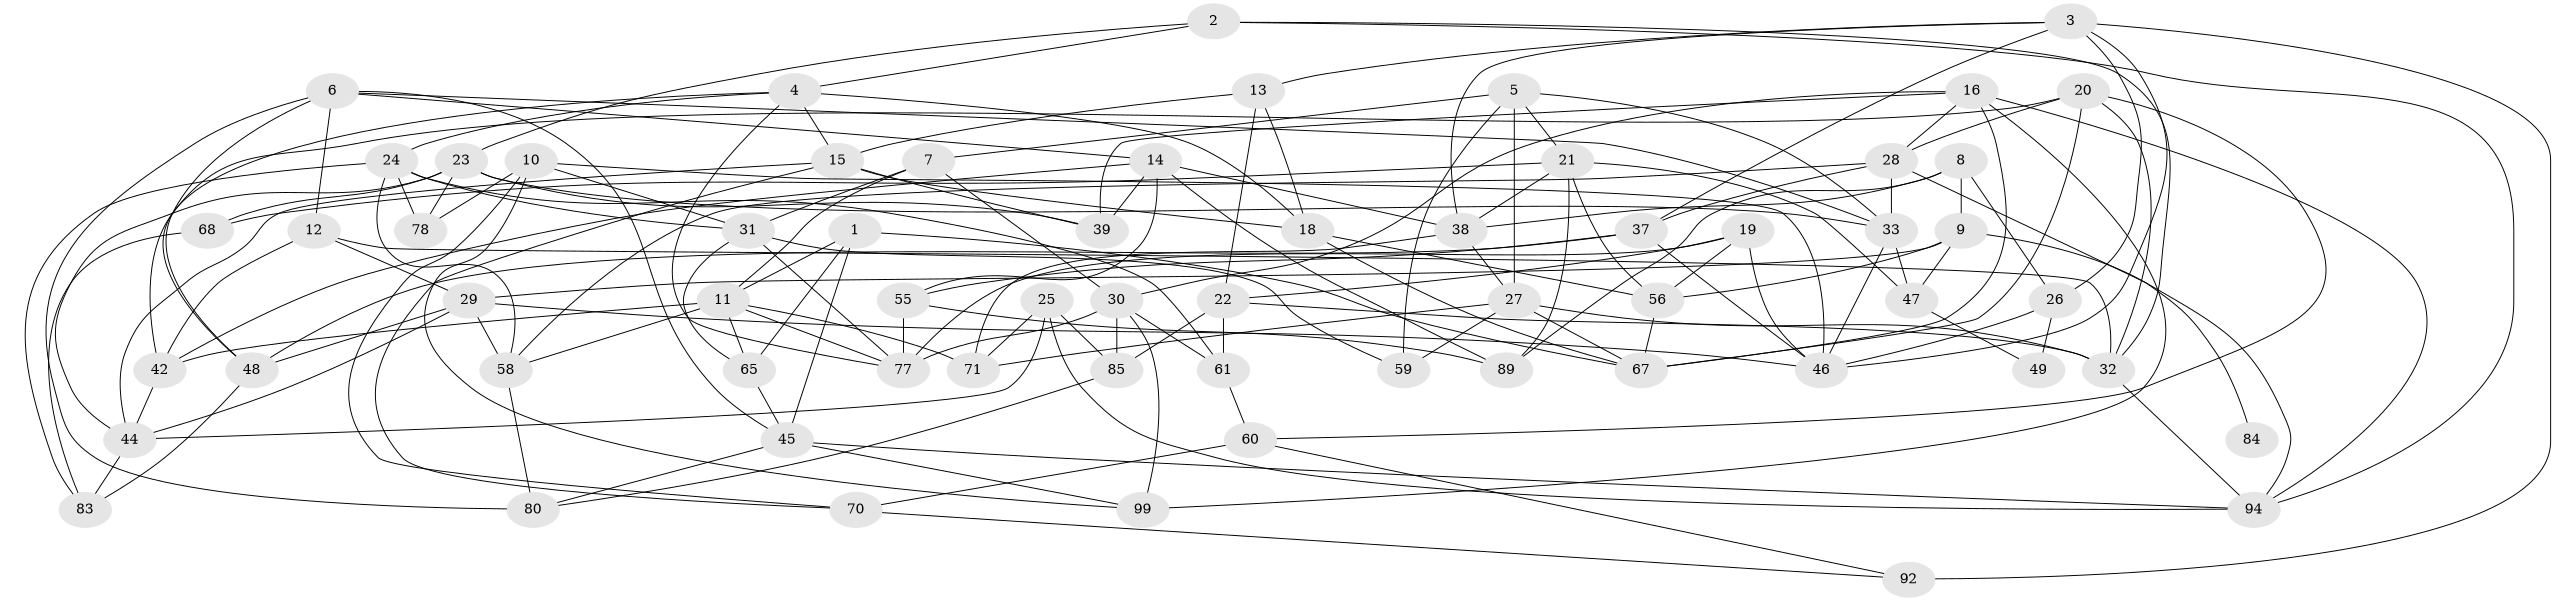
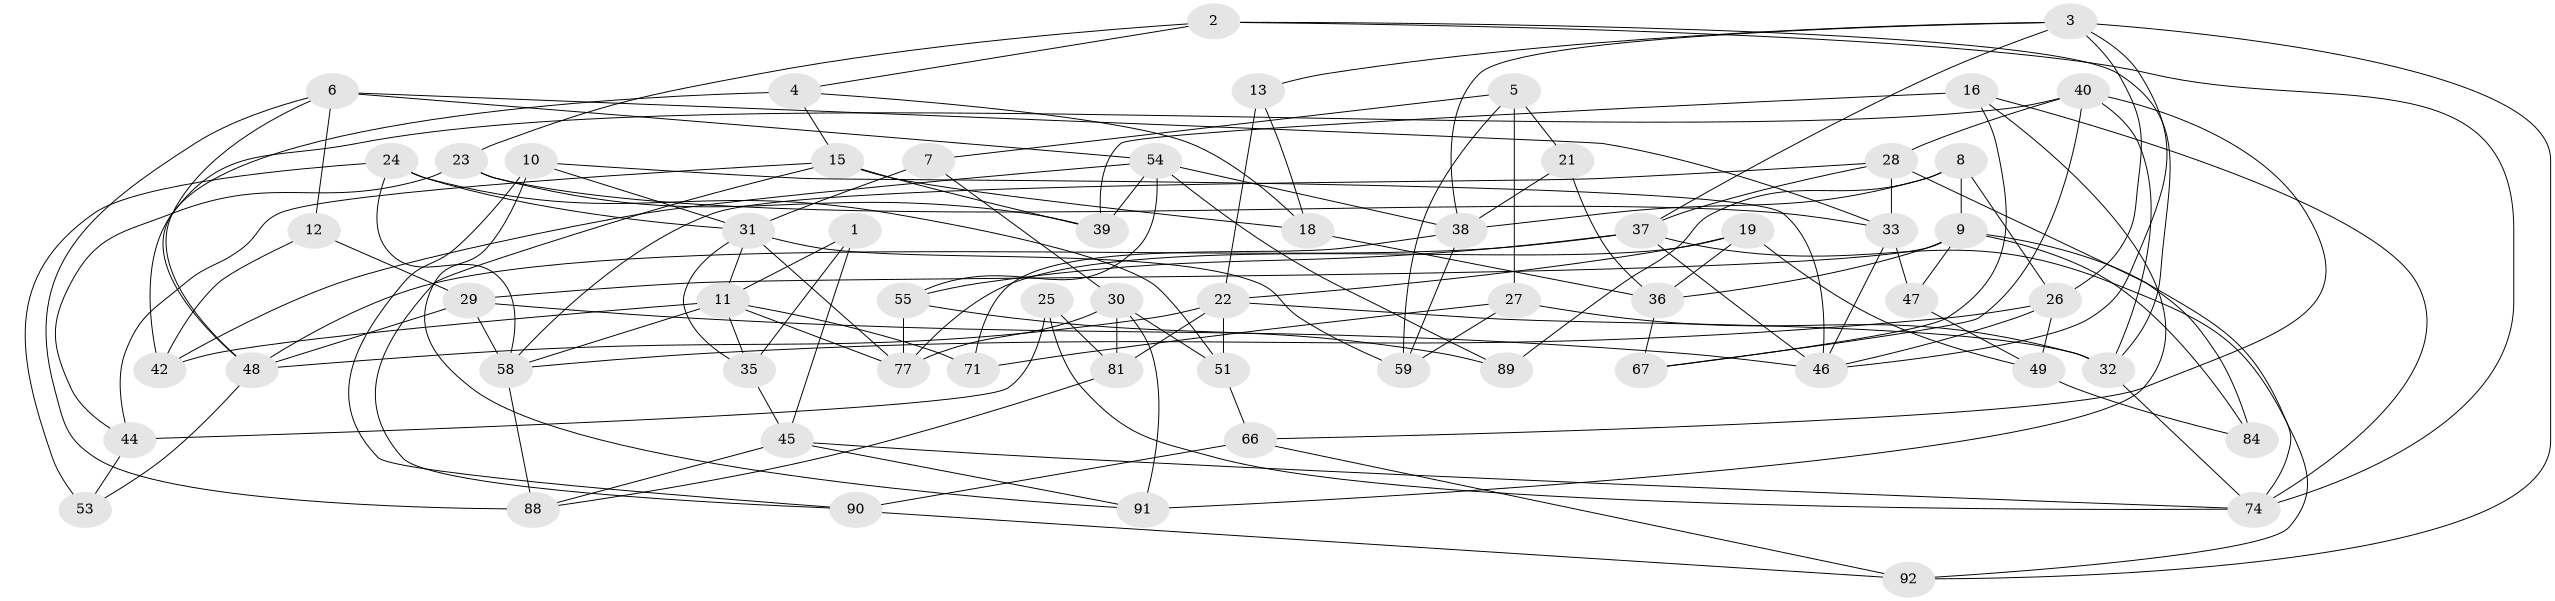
(2083, 91) -> (2083, 91)
(588, 110) -> none
(990, 125) -> none
(1931, 126) -> none
(1728, 129) -> none
(1570, 133) -> none
(1156, 161) -> (1156, 161)
(1744, 187) -> none
(815, 217) -> (736, 265)
(207, 231) -> none
(421, 231) -> none
(636, 231) -> none
(1251, 257) -> none
(1488, 266) -> (1432, 301)
(1290, 283) -> none
(1558, 291) -> none
(676, 293) -> none
none -> (2148, 298)
(1439, 300) -> none
(1658, 301) -> (1658, 301)
none -> (2141, 305)
(1766, 308) -> (1875, 317)
(1578, 335) -> none
none -> (1282, 342)
(1001, 344) -> none
none -> (693, 345)
(749, 370) -> (749, 370)
(1117, 370) -> (1117, 370)
(1223, 370) -> (1223, 370)
(305, 380) -> none
(145, 405) -> none
none -> (2138, 409)
(1251, 440) -> (1251, 440)
(85, 510) -> (85, 510)
(533, 510) -> (533, 510)
(856, 510) -> (856, 510)
(1143, 510) -> (1143, 510)
(2254, 510) -> (2254, 510)
